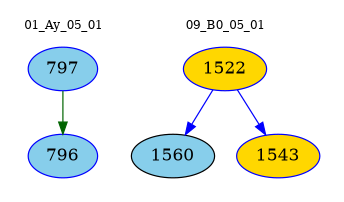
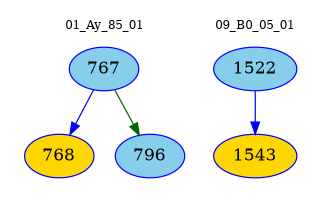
(64, 26) -> (105, 26)
(63, 69) -> (104, 69)
(225, 69) -> (255, 69)
none -> (59, 156)
(173, 156) -> none
